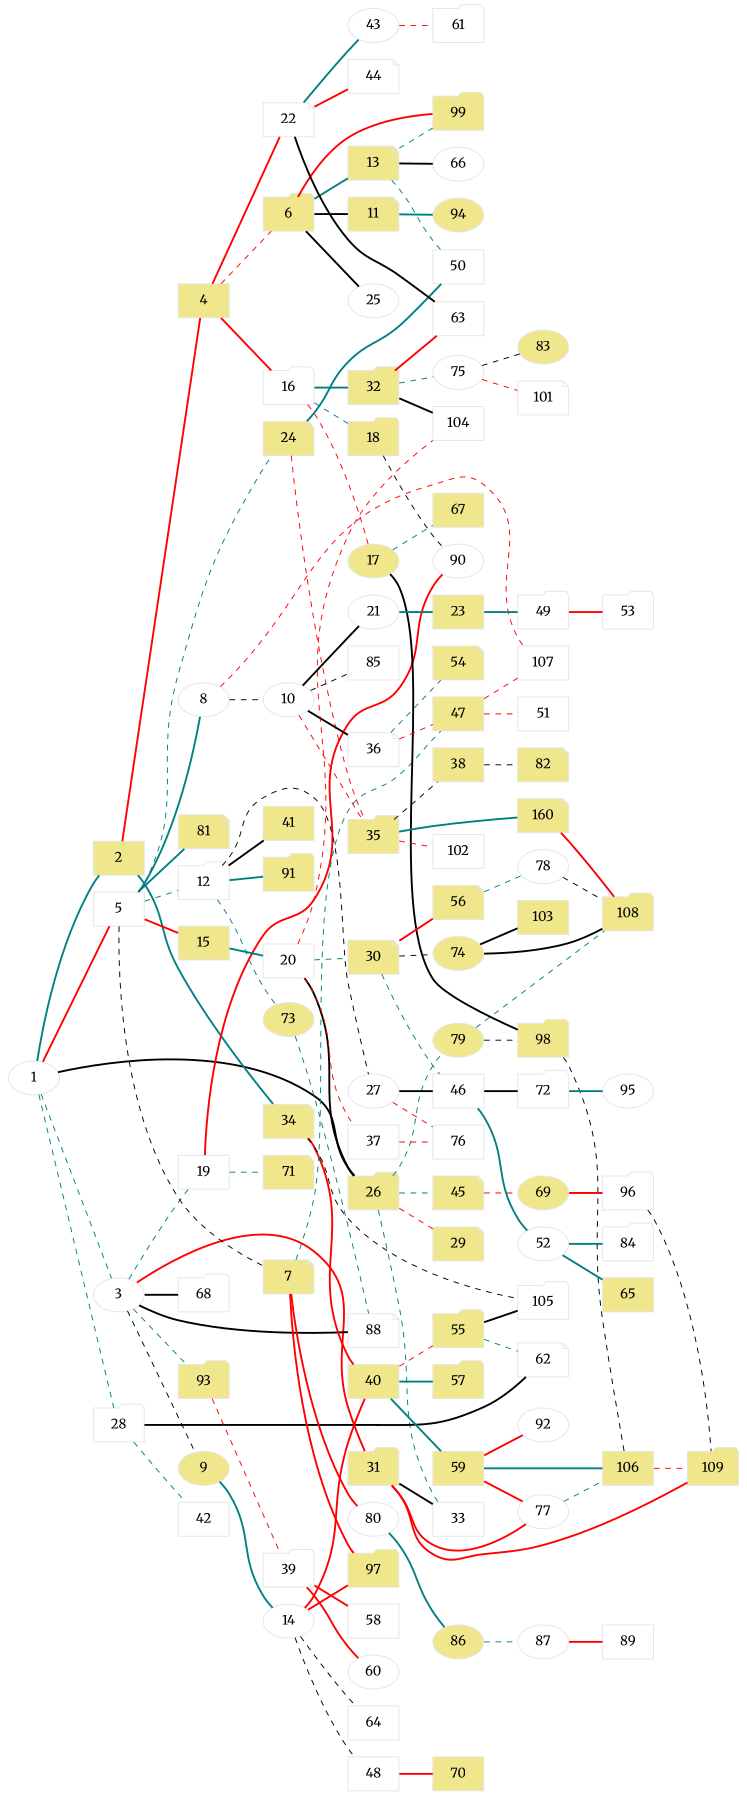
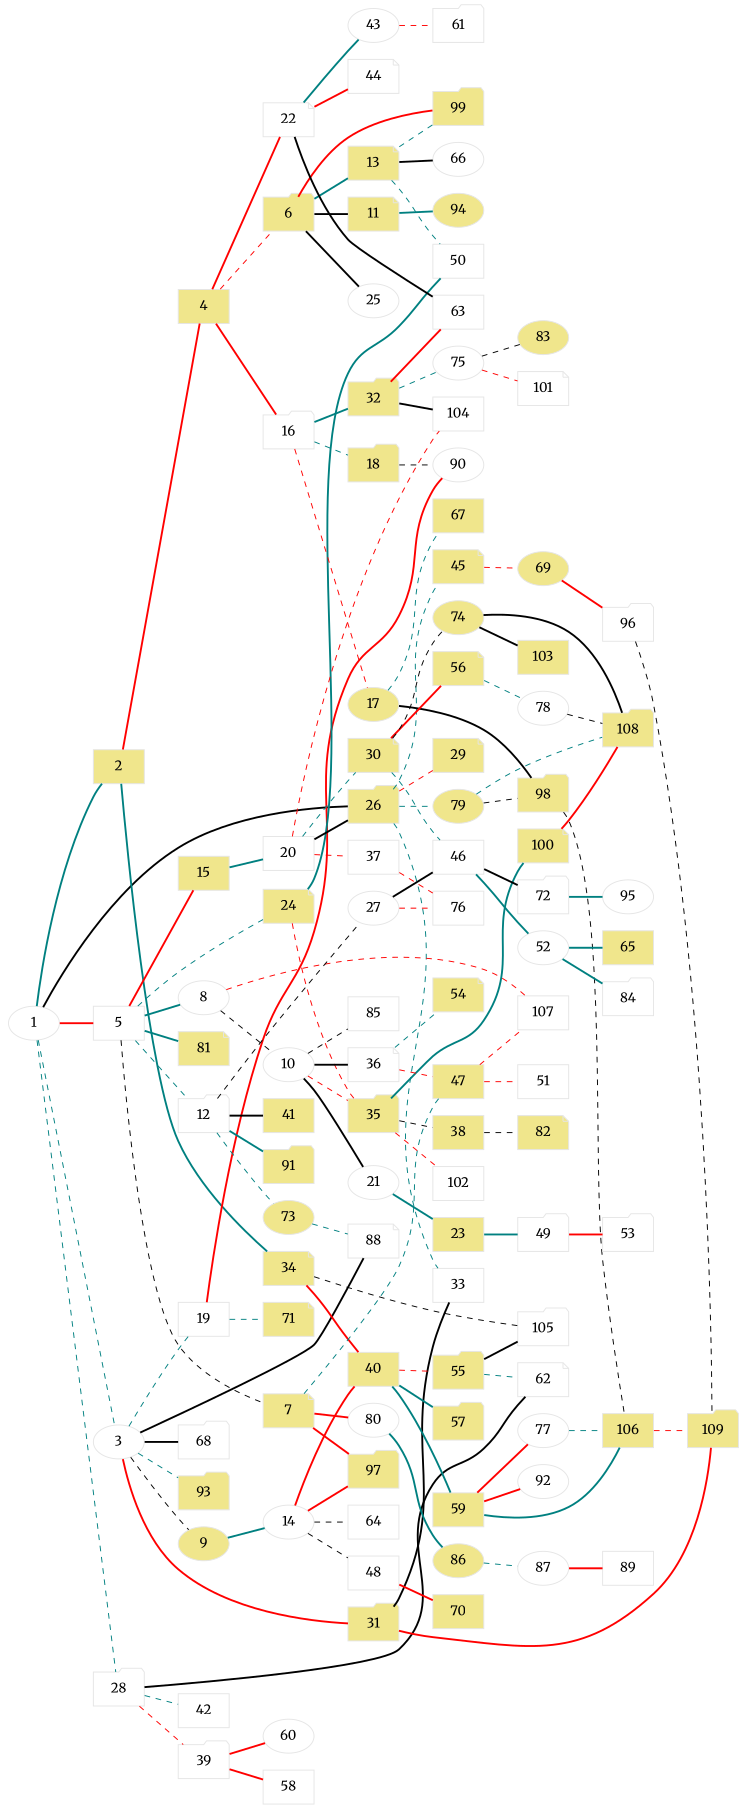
(543, 816) -> (543, 846)
(246, 1476) -> (161, 1725)
(445, 1549) -> none
